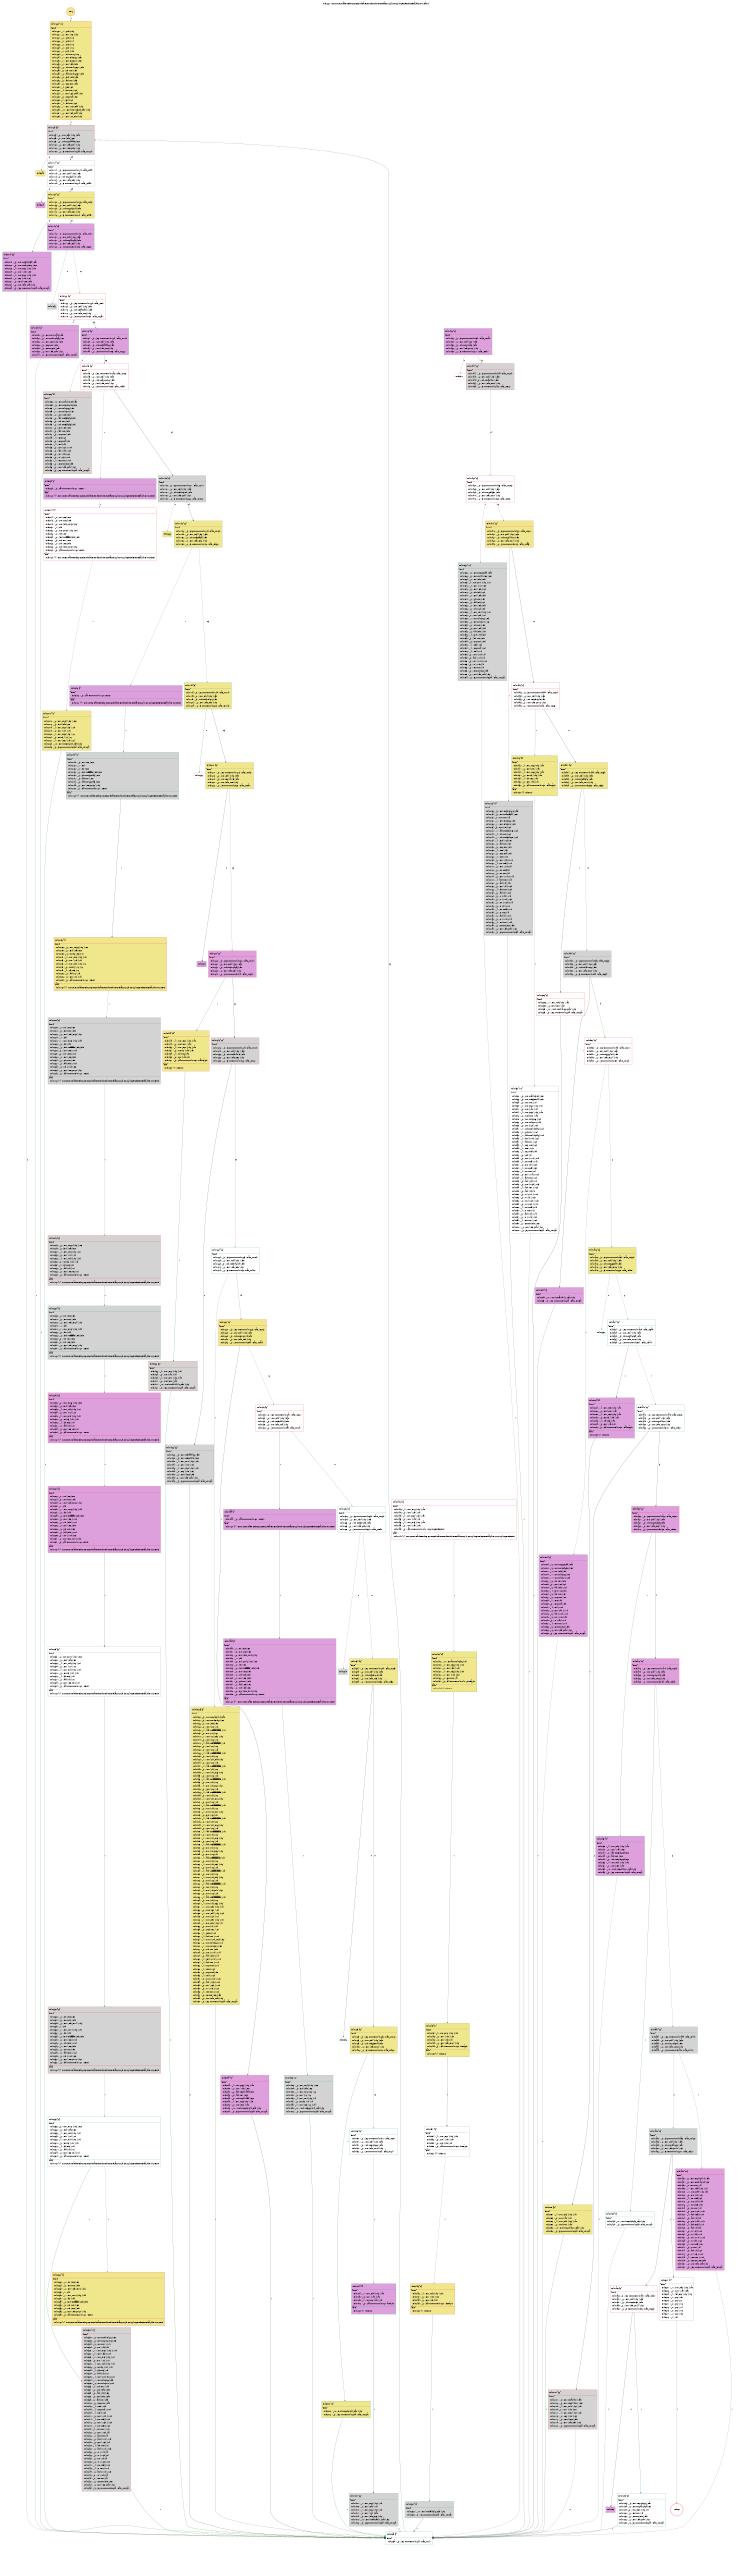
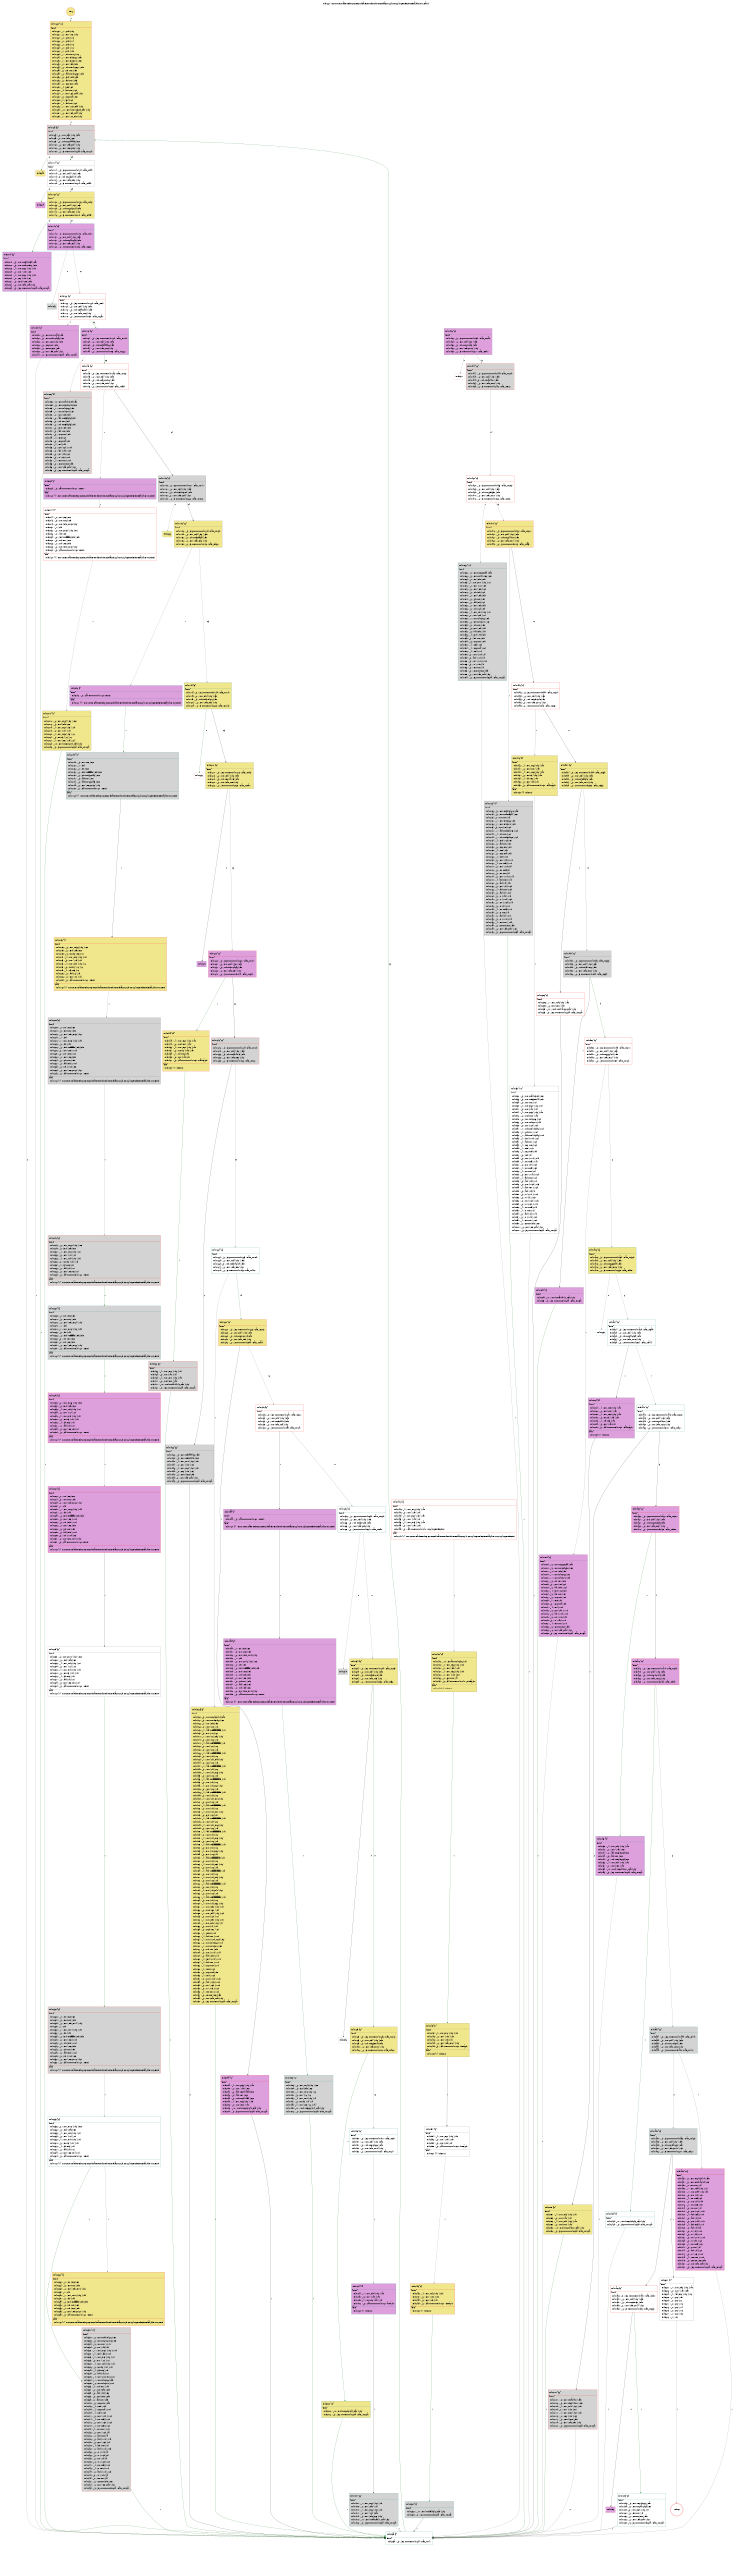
(72, 323) -> (70, 322)
